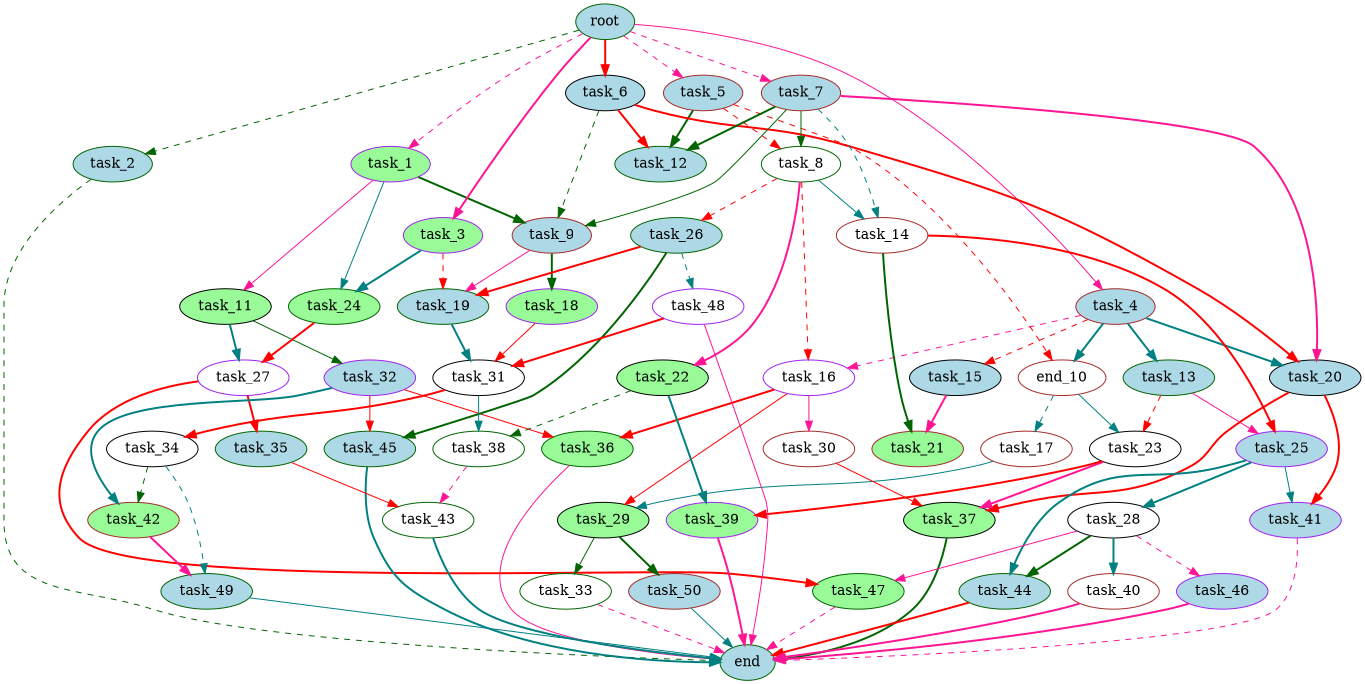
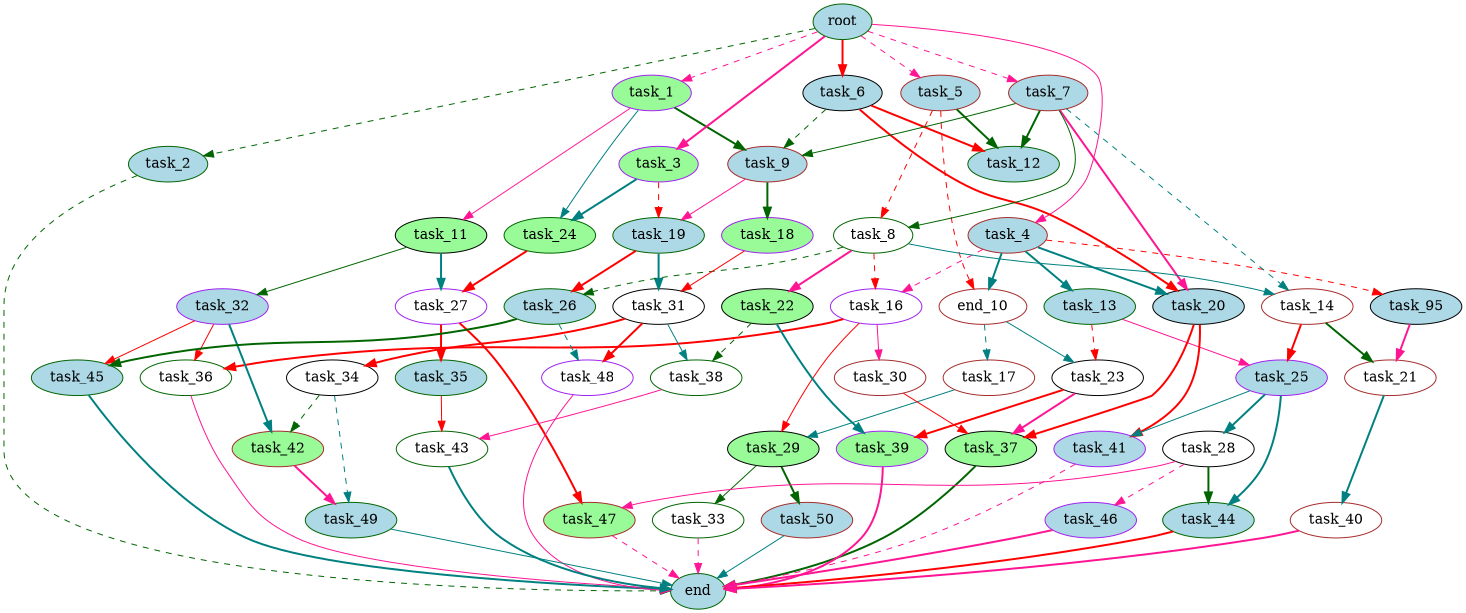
(744, 197) -> (731, 269)
(564, 269) -> (609, 268)
(586, 343) -> (627, 338)
(955, 378) -> (1416, 307)
(587, 449) -> (186, 378)
(918, 449) -> (1390, 378)
(456, 481) -> (576, 414)
(1113, 551) -> (1365, 444)
(858, 591) -> (589, 520)
